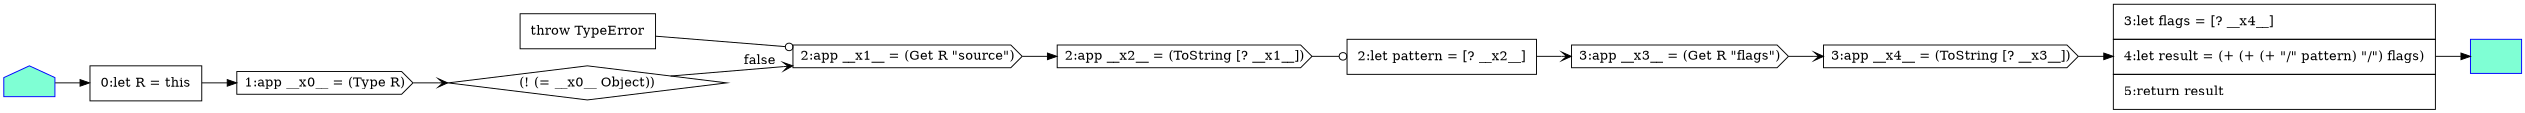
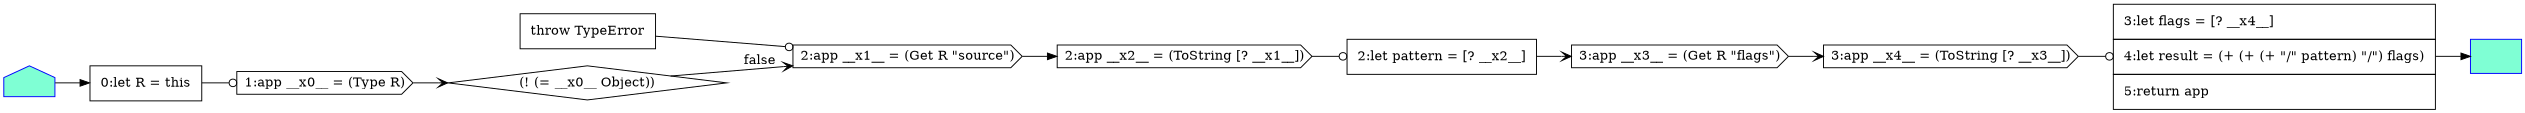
(2092, 56) -> (2092, 56)
(215, 83) -> (215, 83)
(2174, 91) -> (2167, 91)
